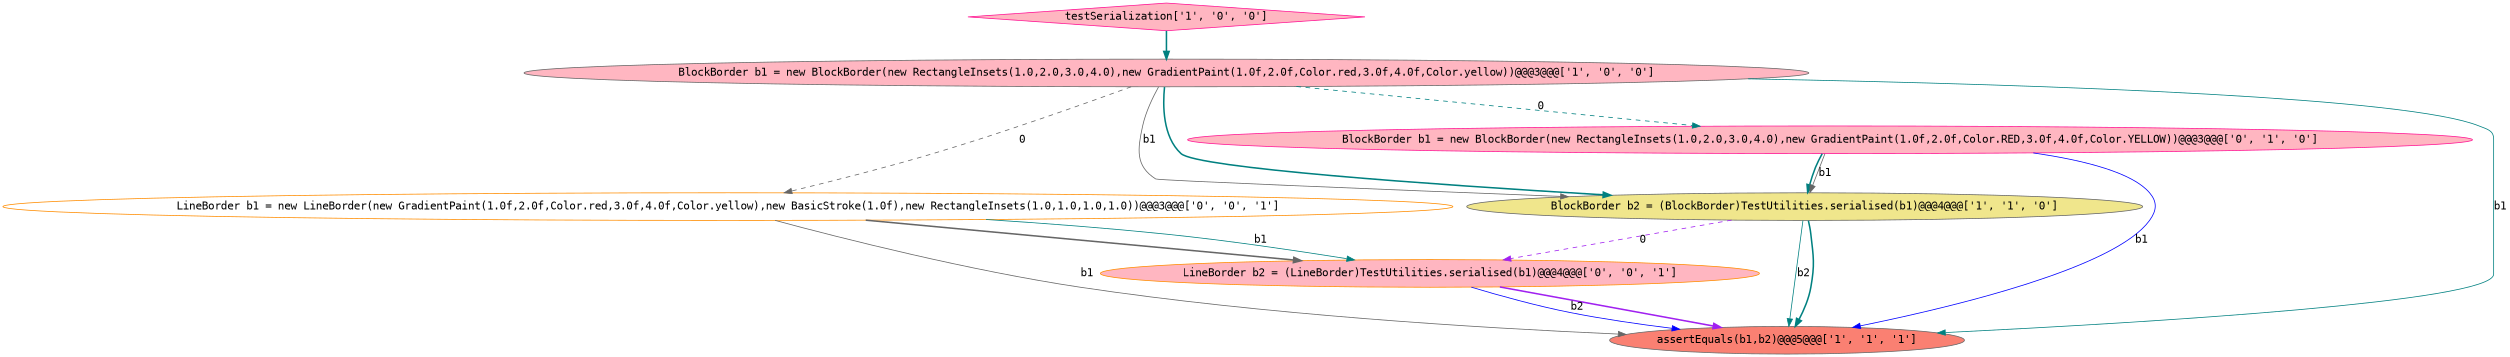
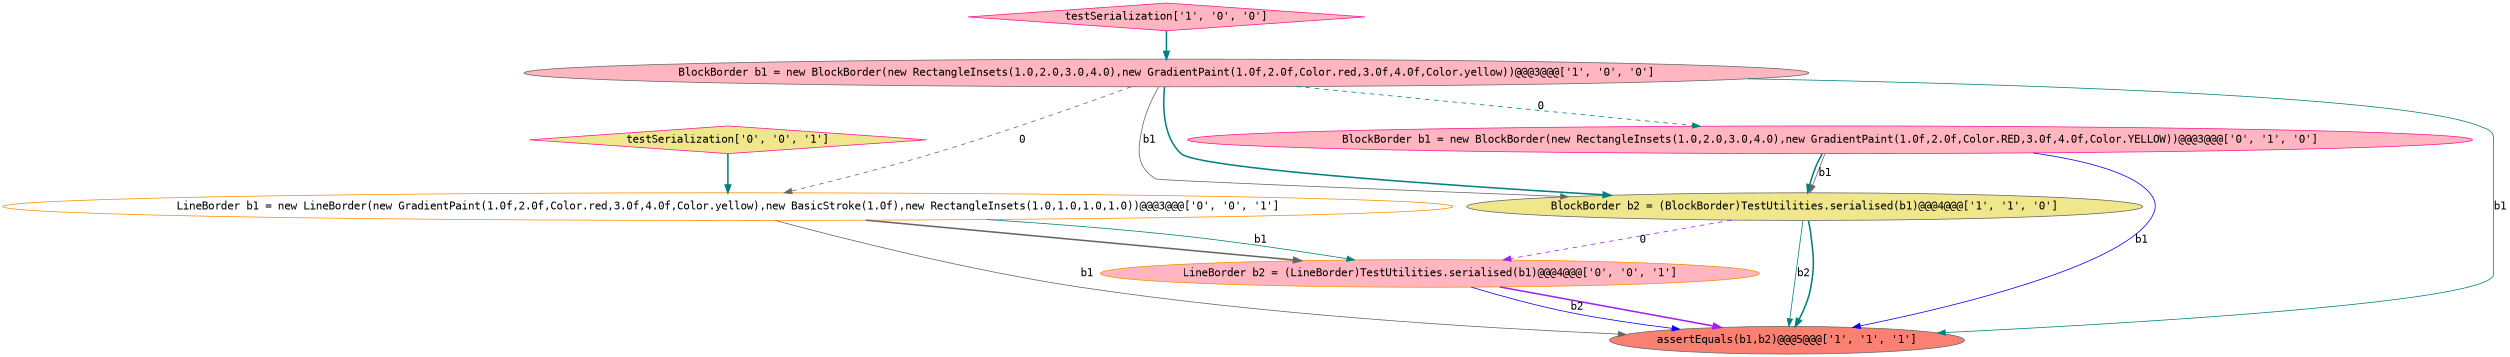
none -> (728, 140)
